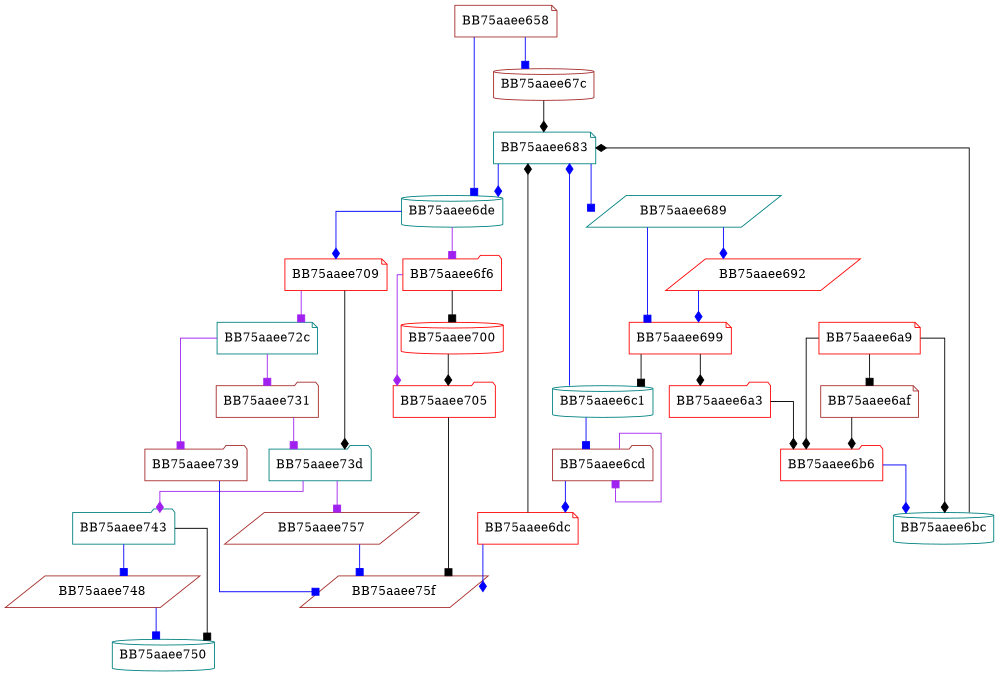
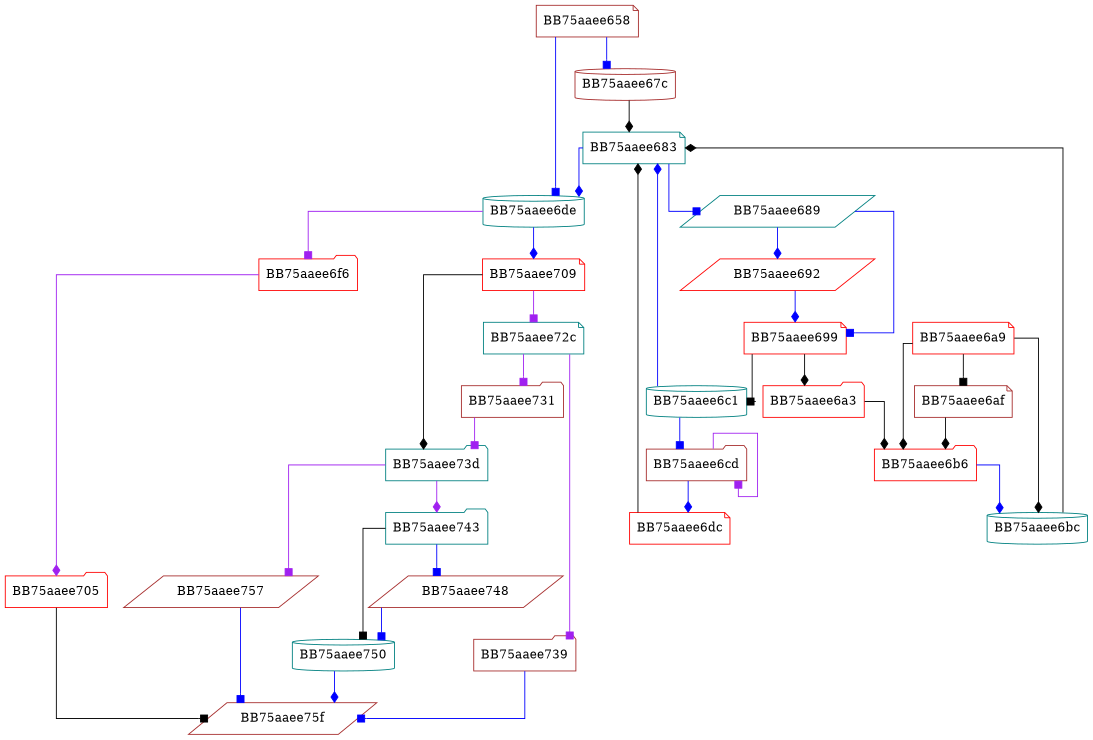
(452, 338) -> none
(483, 563) -> (334, 681)
